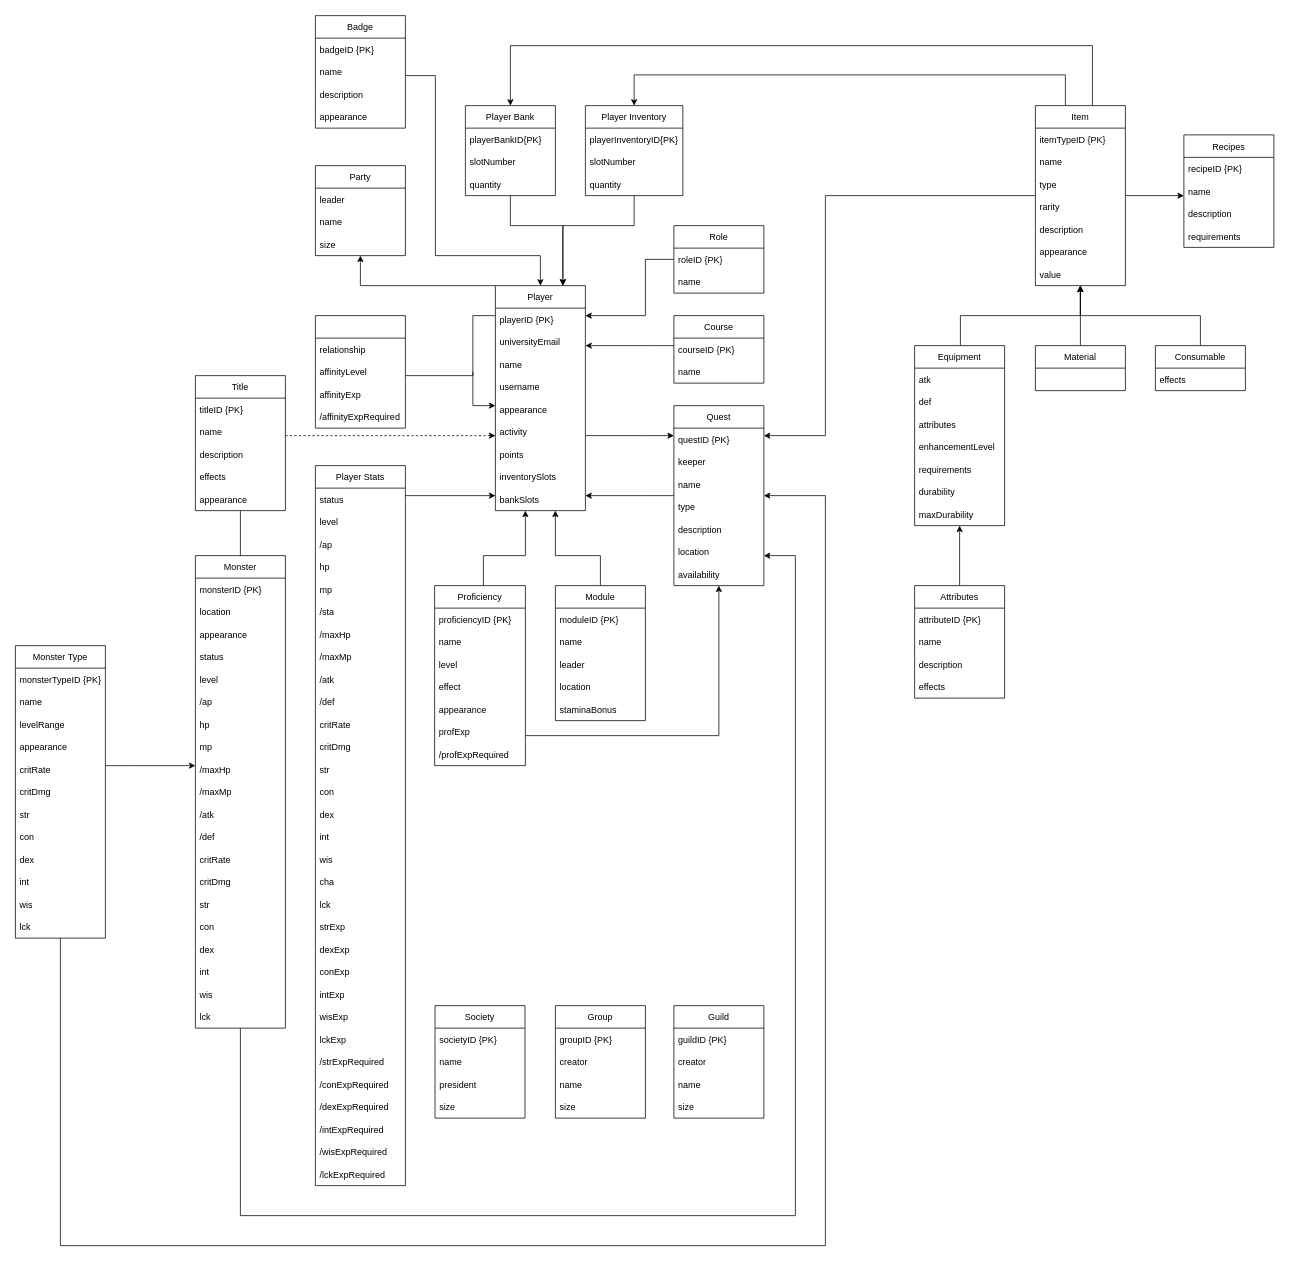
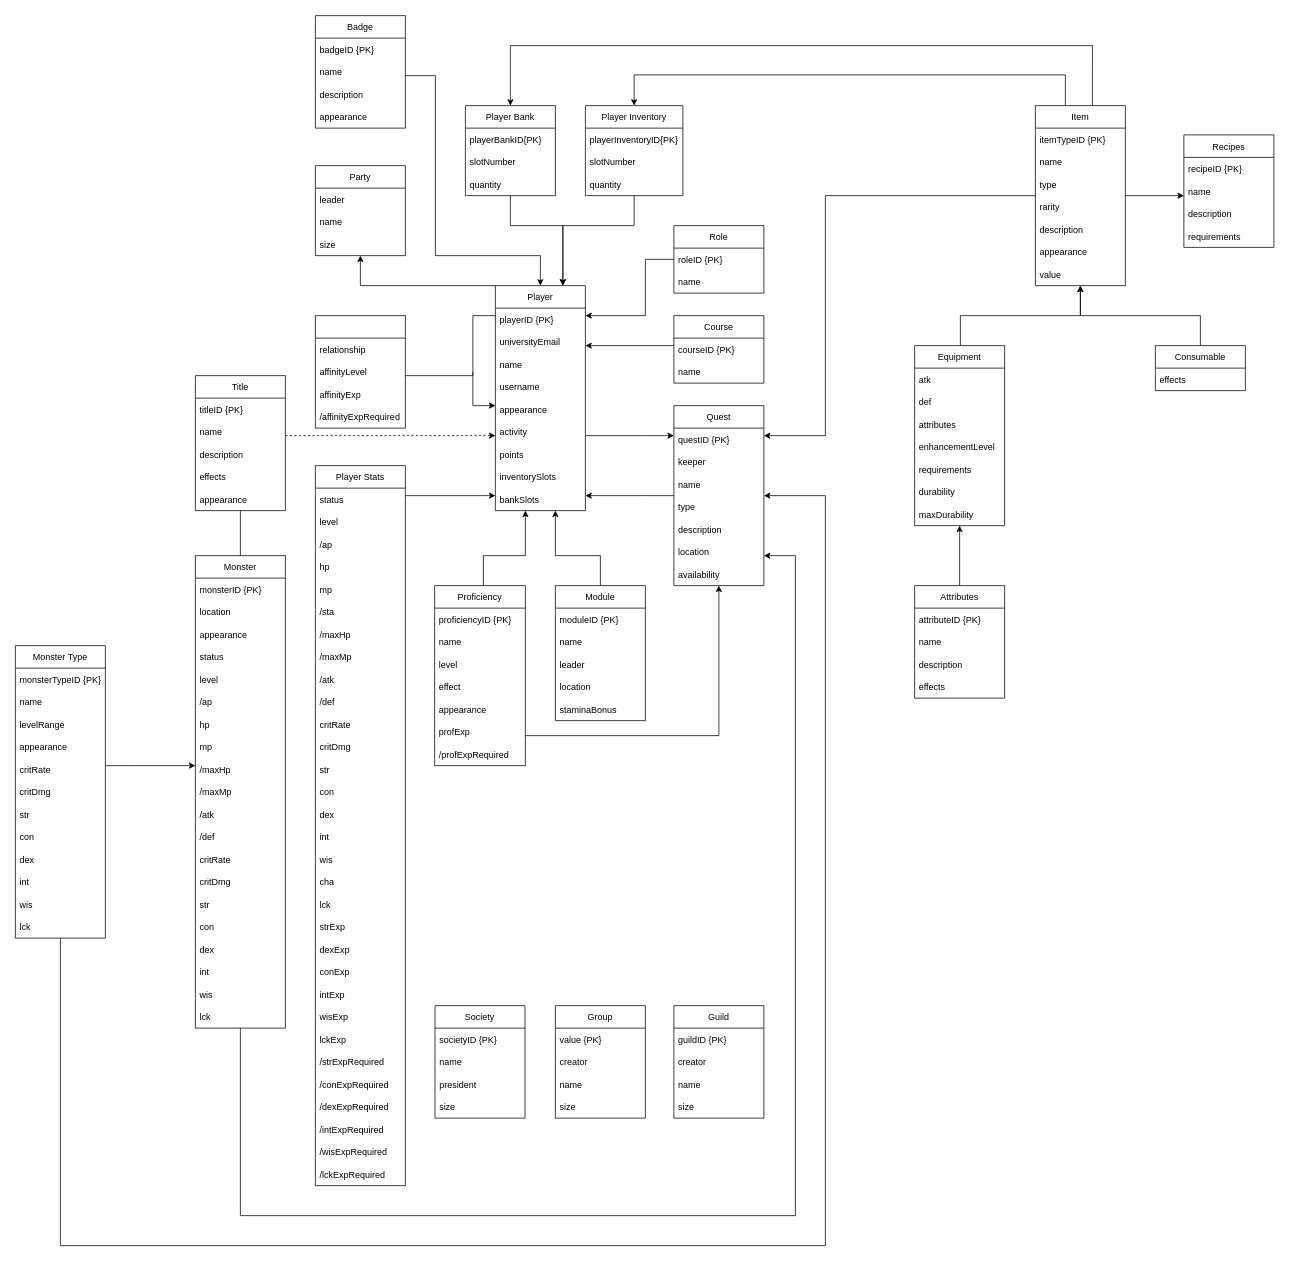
(1080, 331) -> none
(1080, 368) -> none
(589, 1040) -> (582, 1040)
